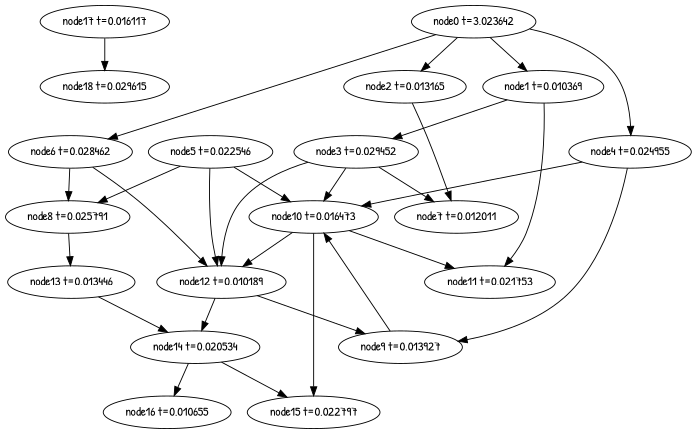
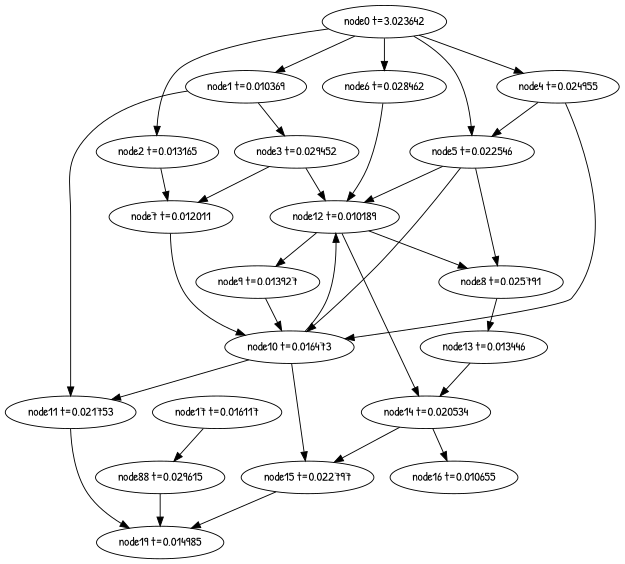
none -> (455, 73)
(105, 87) -> (160, 477)
(69, 180) -> (414, 248)
(337, 181) -> (186, 295)
(578, 283) -> (519, 117)
none -> (160, 542)
